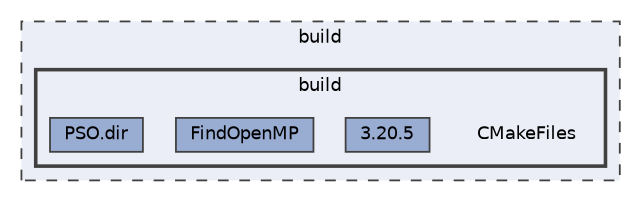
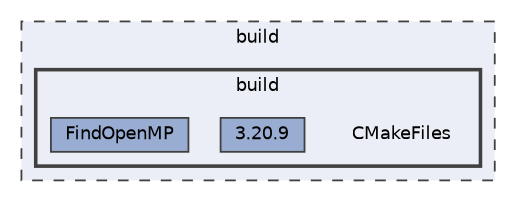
(96, 135) -> none
(388, 135) -> (263, 135)
